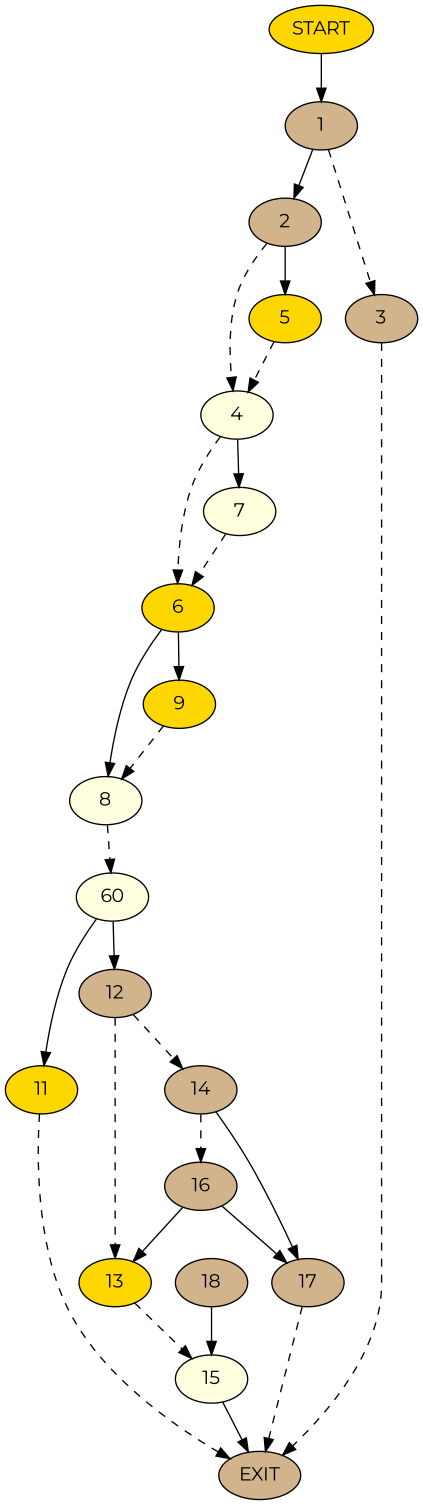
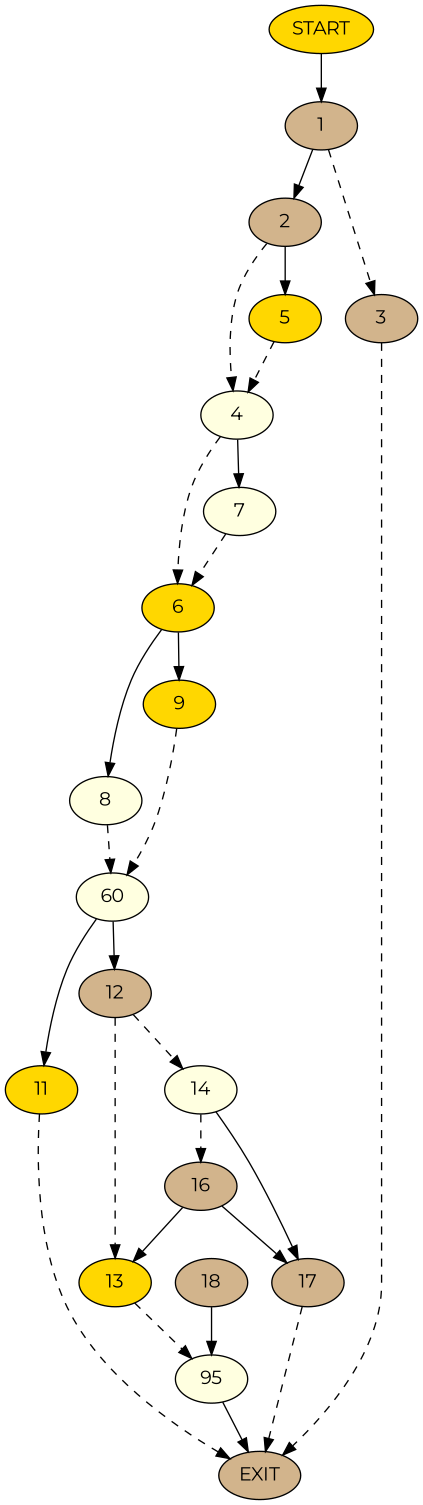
(147, 747) -> (163, 798)
(201, 1090) -> (201, 1090)
(212, 1379) -> (212, 1379)
